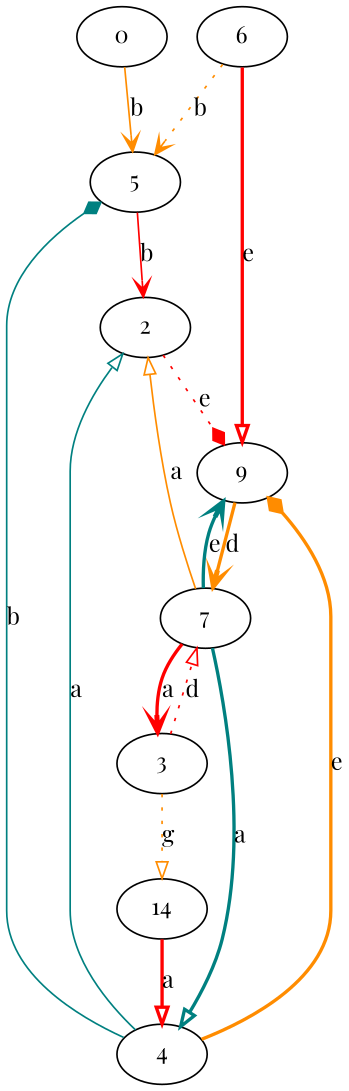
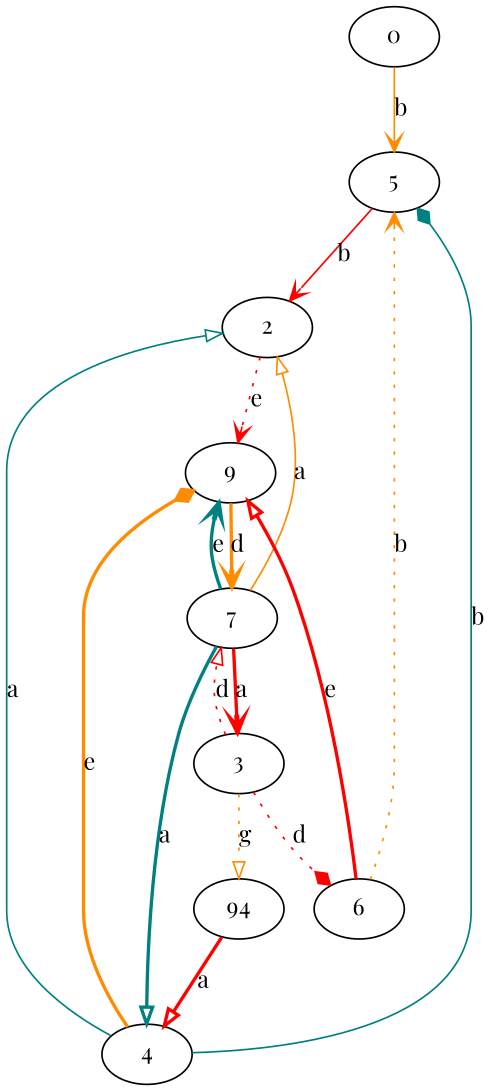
(188, 392) -> (251, 392)
none -> (281, 834)
(162, 909) -> (239, 909)
